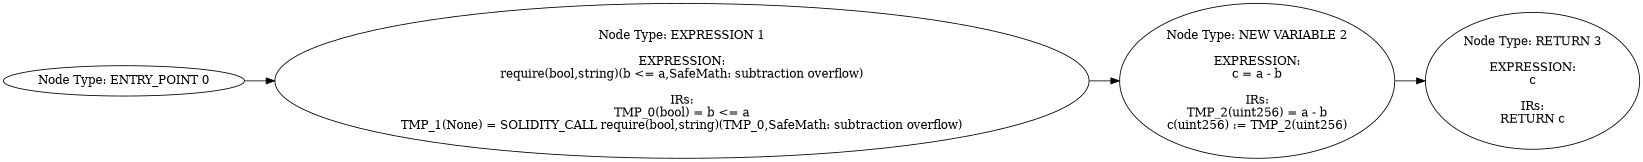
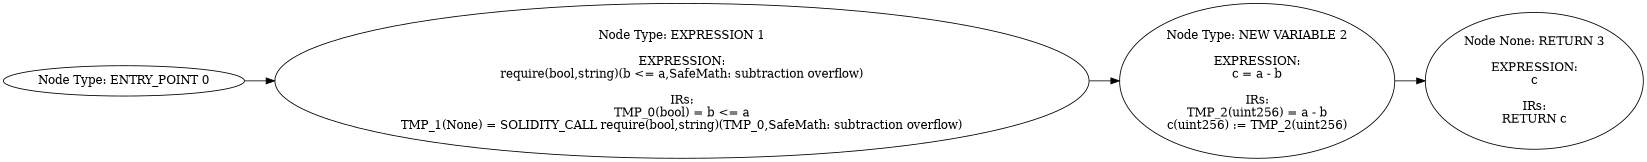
(1533, 81) -> (1534, 81)
